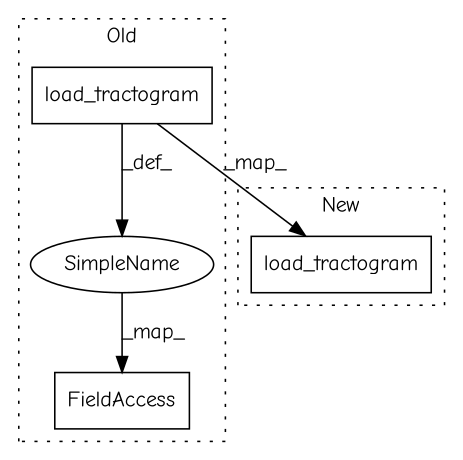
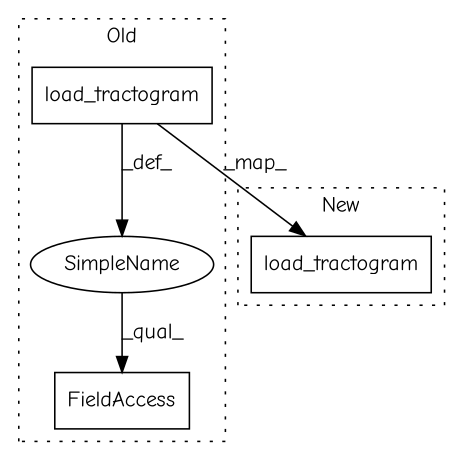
(153, 333) -> (153, 333)
